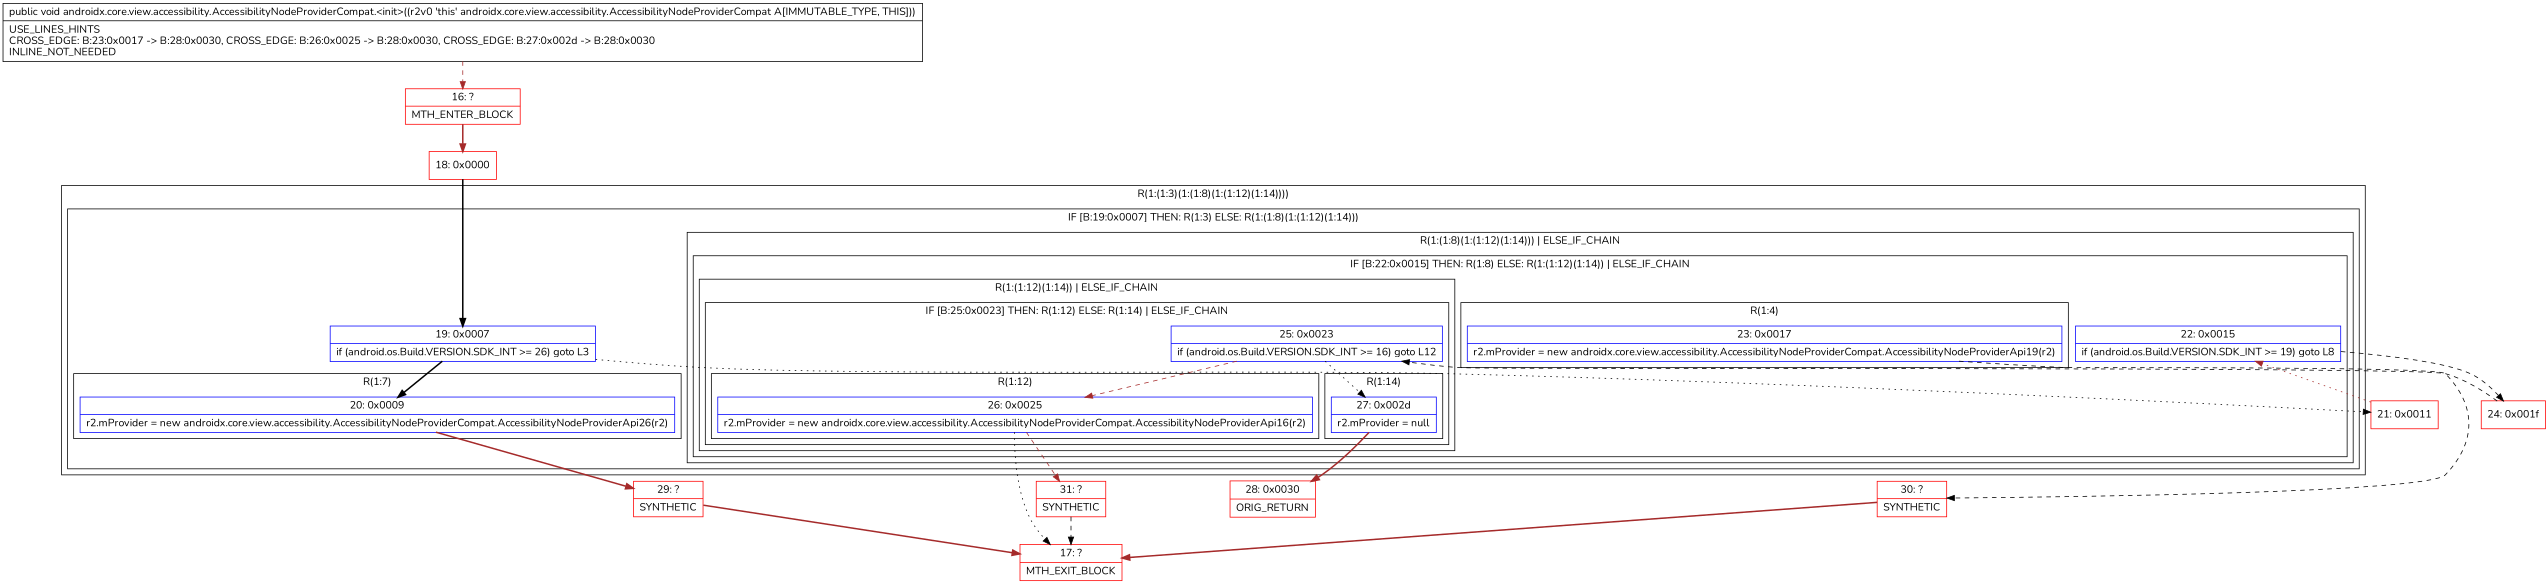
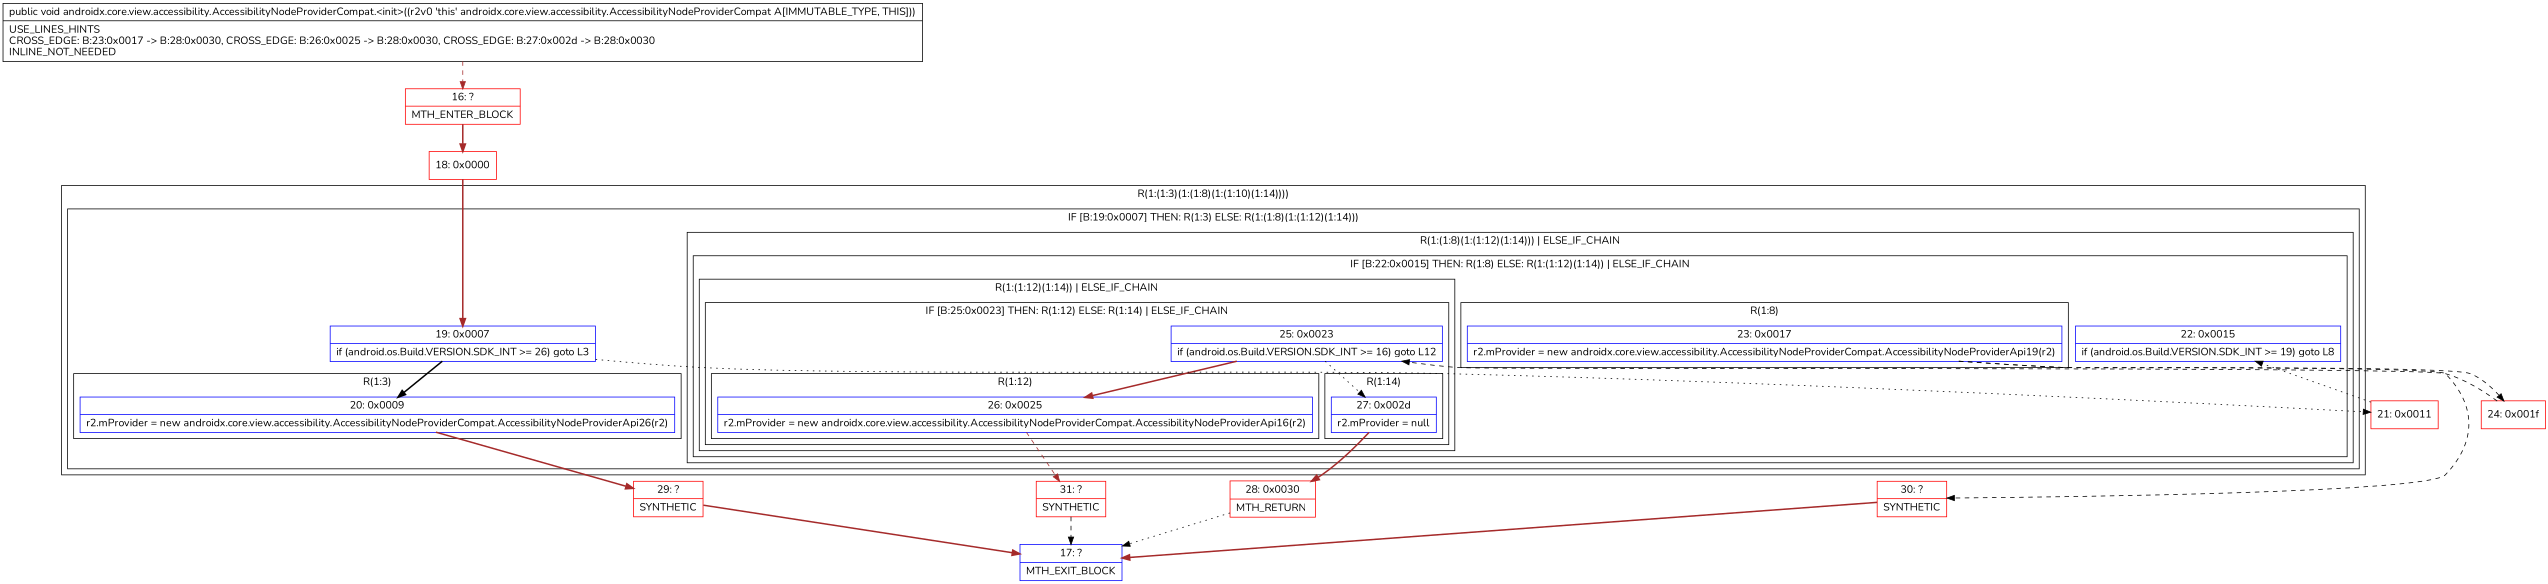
(1213, 194) -> (1213, 194)
(463, 249) -> (463, 249)
(1765, 311) -> (1765, 311)
(2424, 361) -> (2233, 368)
(1165, 378) -> (1165, 378)
(377, 382) -> (377, 382)
(2317, 383) -> (2317, 383)
(1020, 489) -> (1180, 528)
(1273, 508) -> (1272, 508)
(1071, 563) -> (1071, 563)
